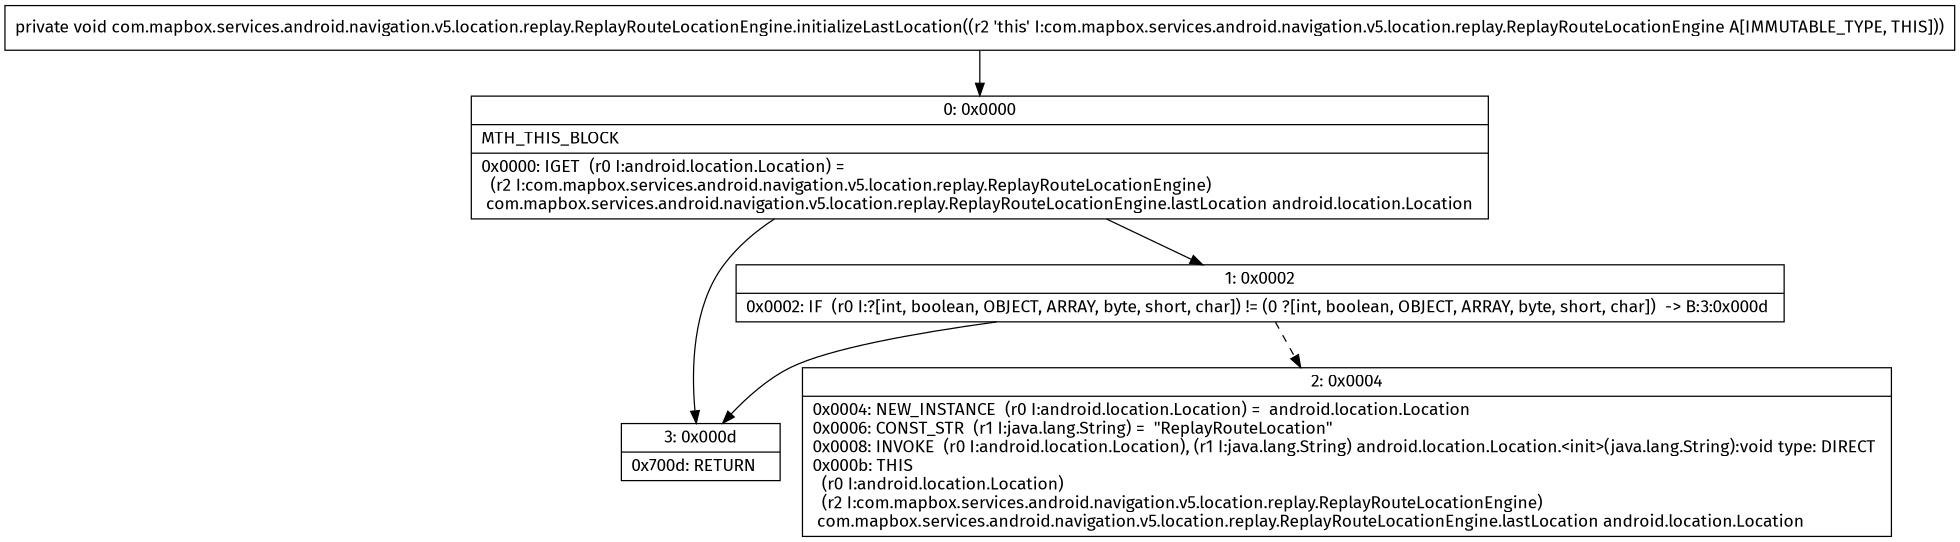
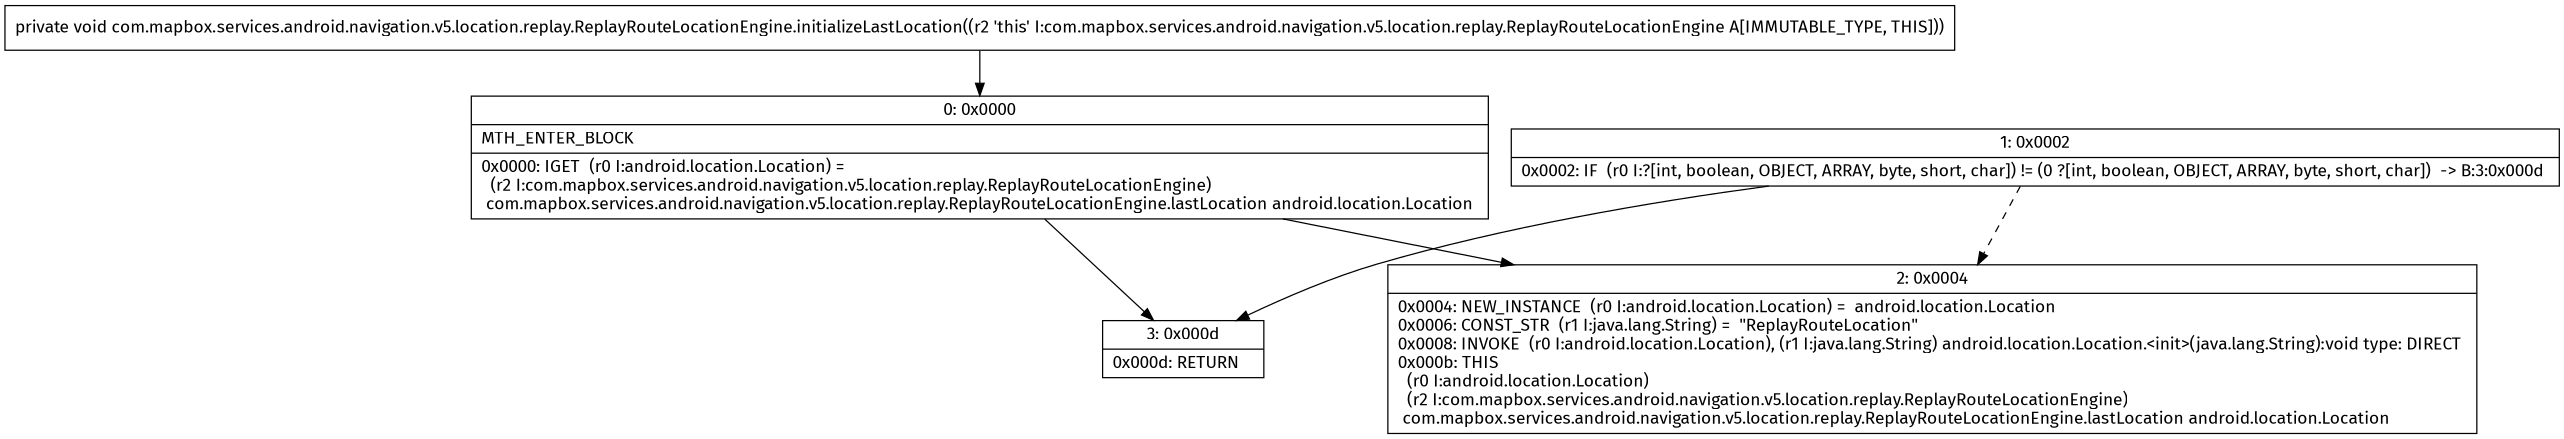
(551, 138) -> (558, 138)
(1149, 239) -> (1392, 241)
(701, 466) -> (1183, 363)
